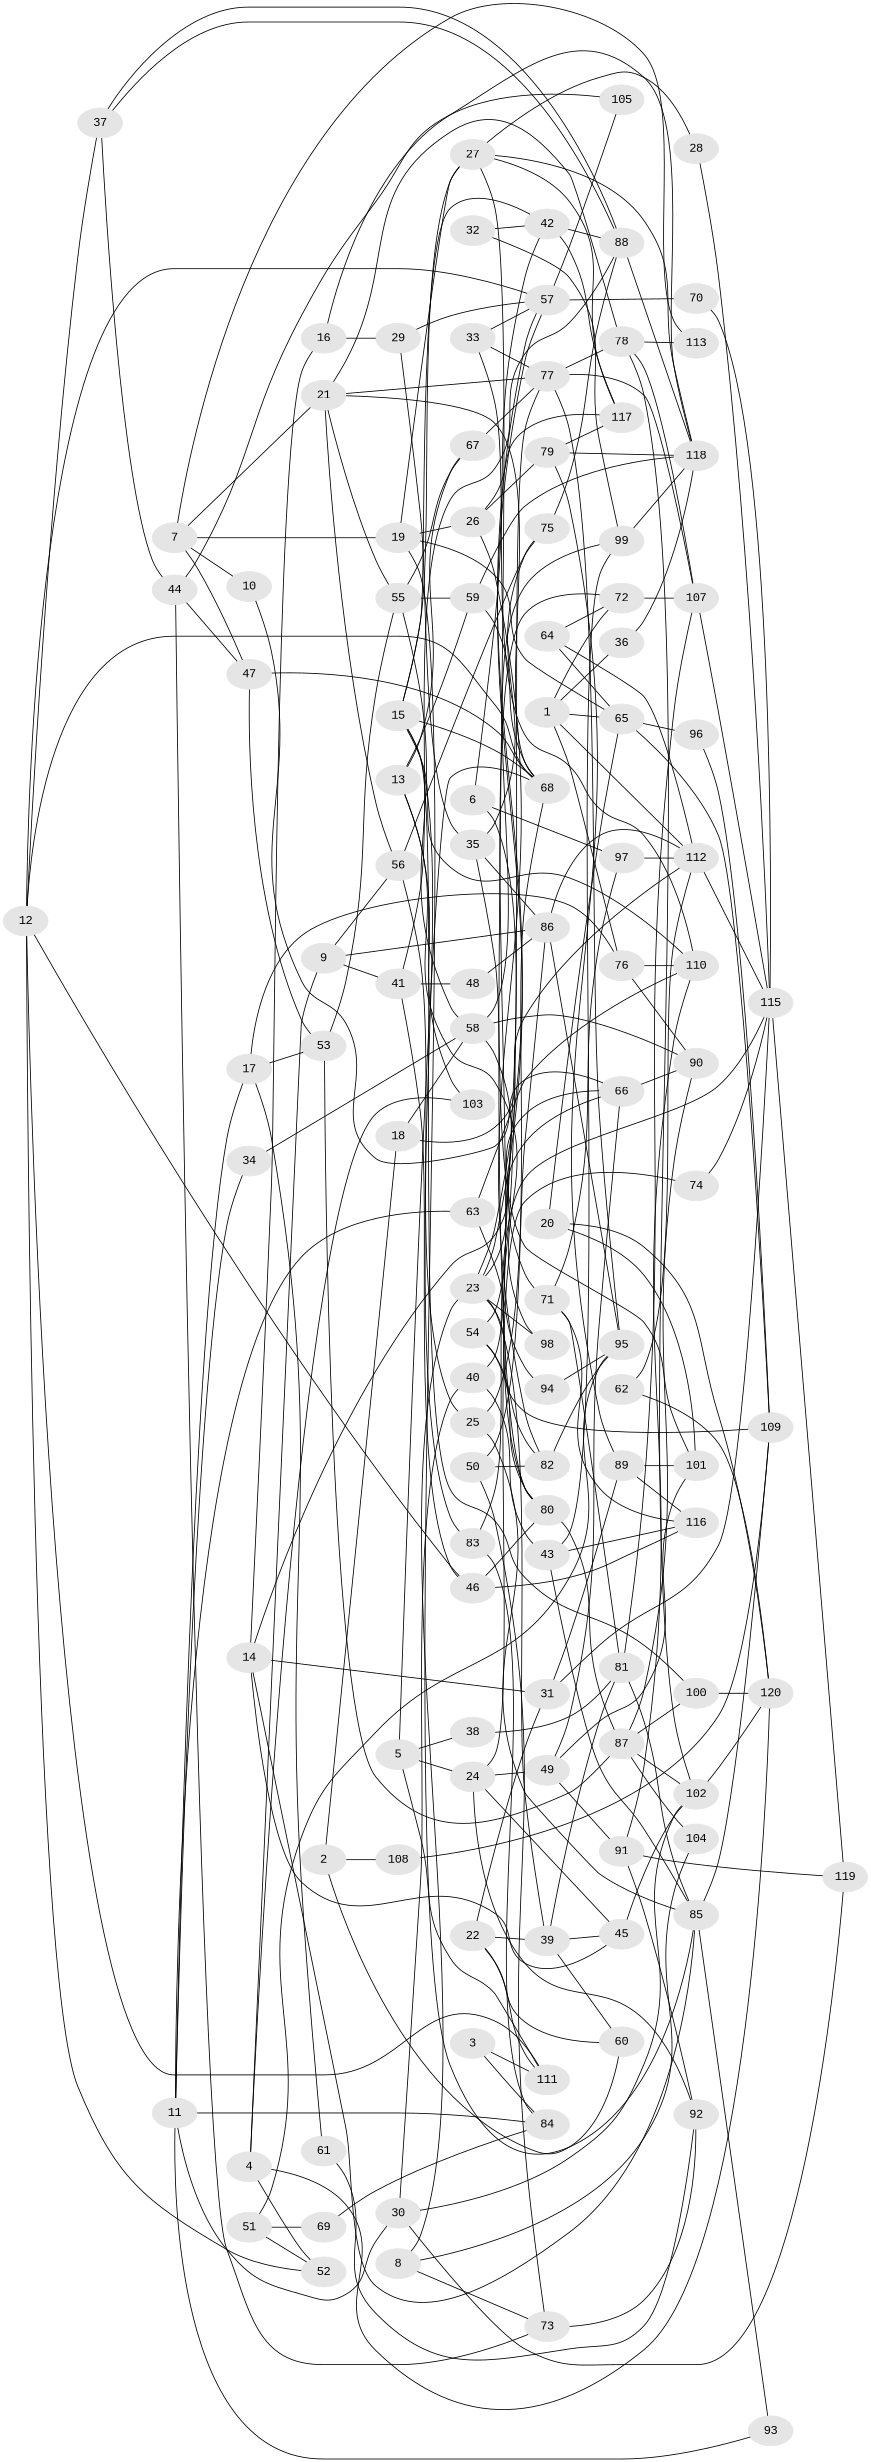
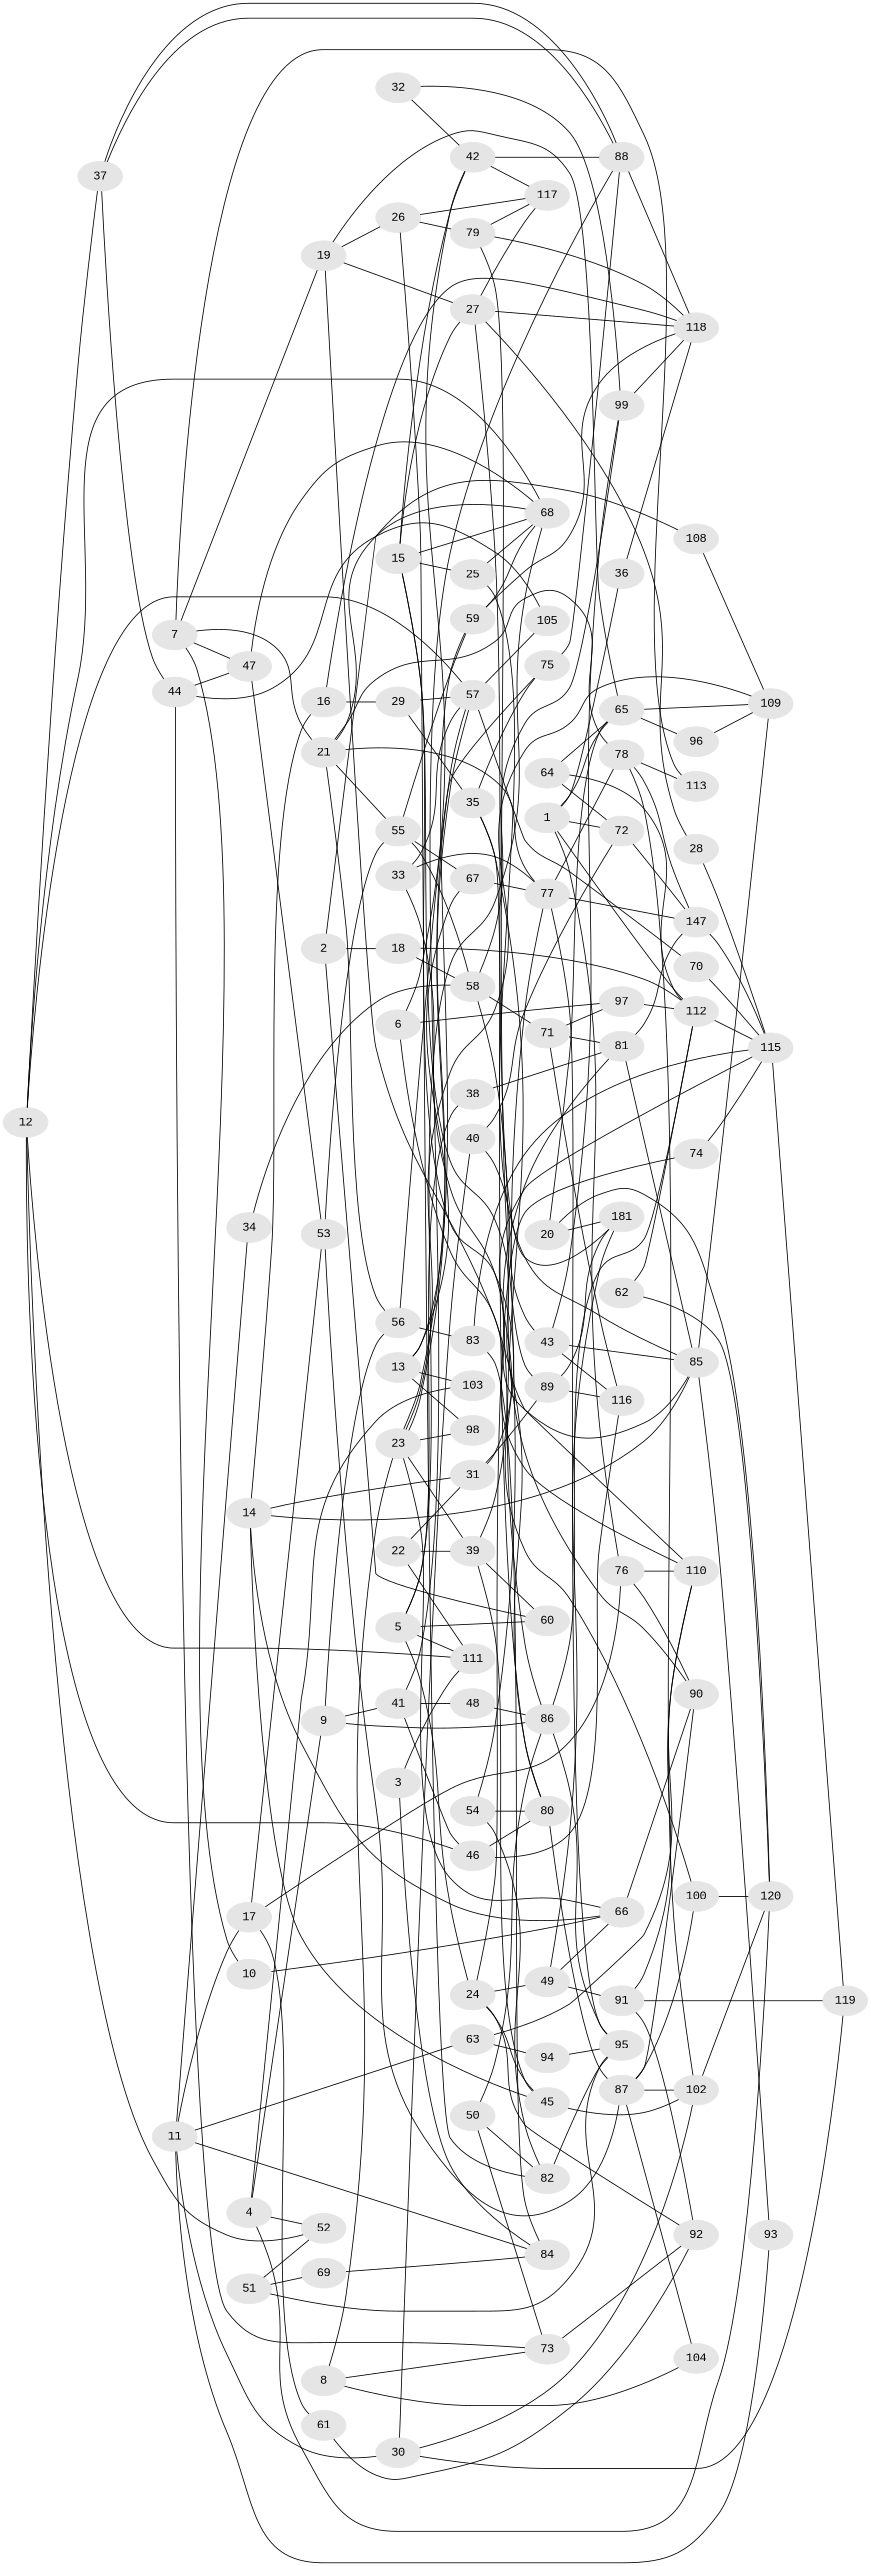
(696, 598) -> (696, 922)
(696, 1466) -> (622, 1217)
(525, 2022) -> (473, 1624)
